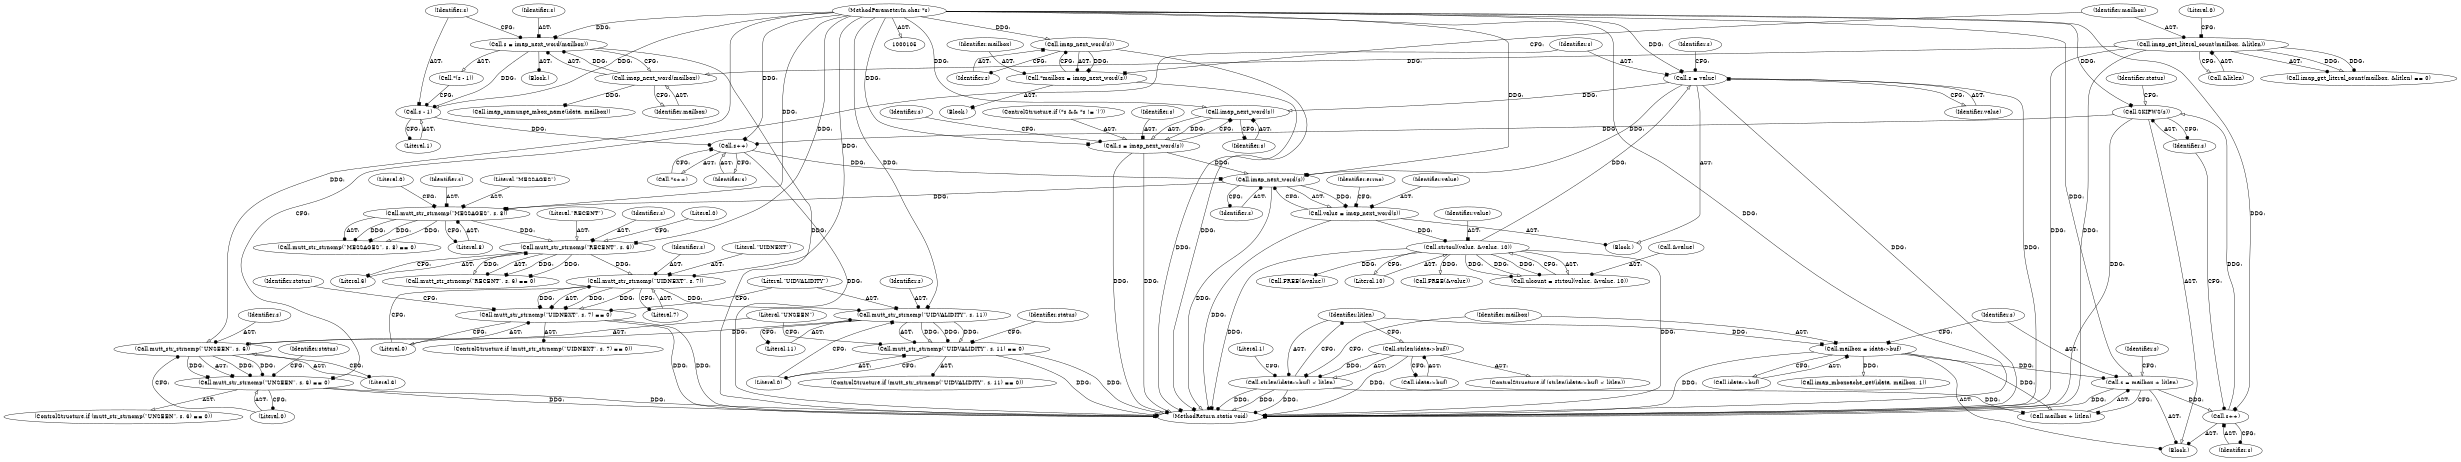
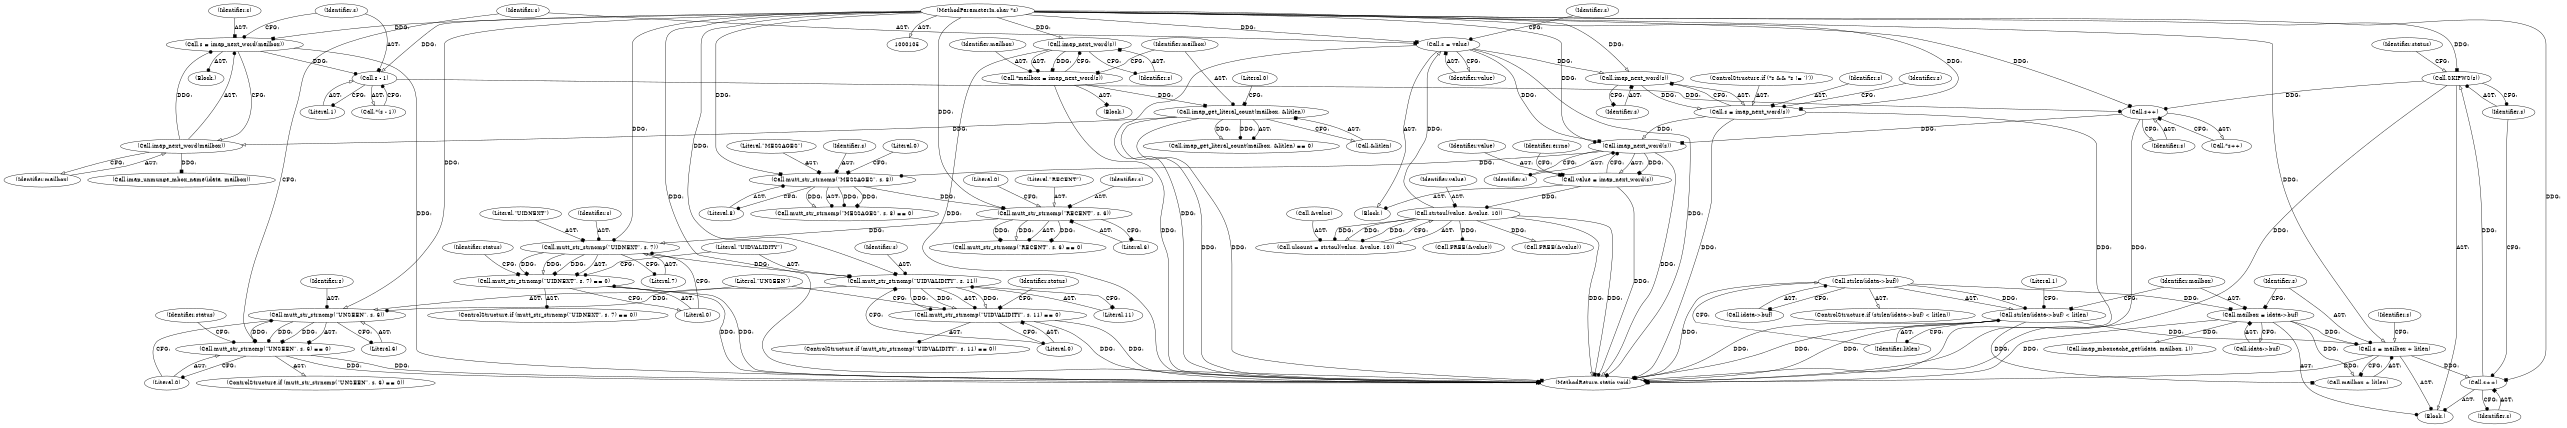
(481, 57) -> (371, 94)
none -> (1144, 95)
(1369, 282) -> none
(1601, 326) -> (2070, 291)
none -> (2214, 338)
